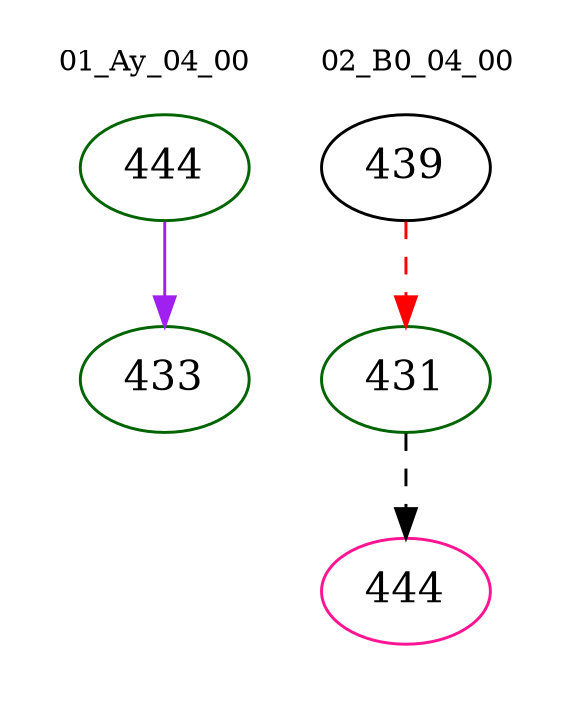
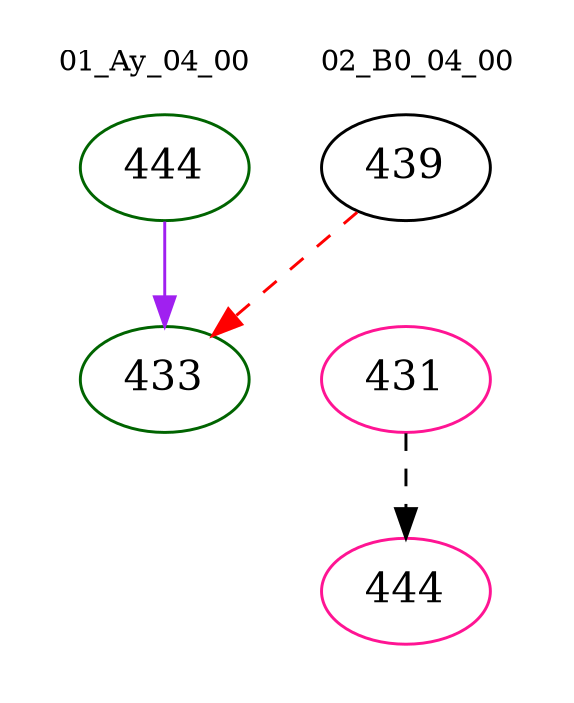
(406, 259) -> (318, 246)
(406, 379) -> (406, 379)
